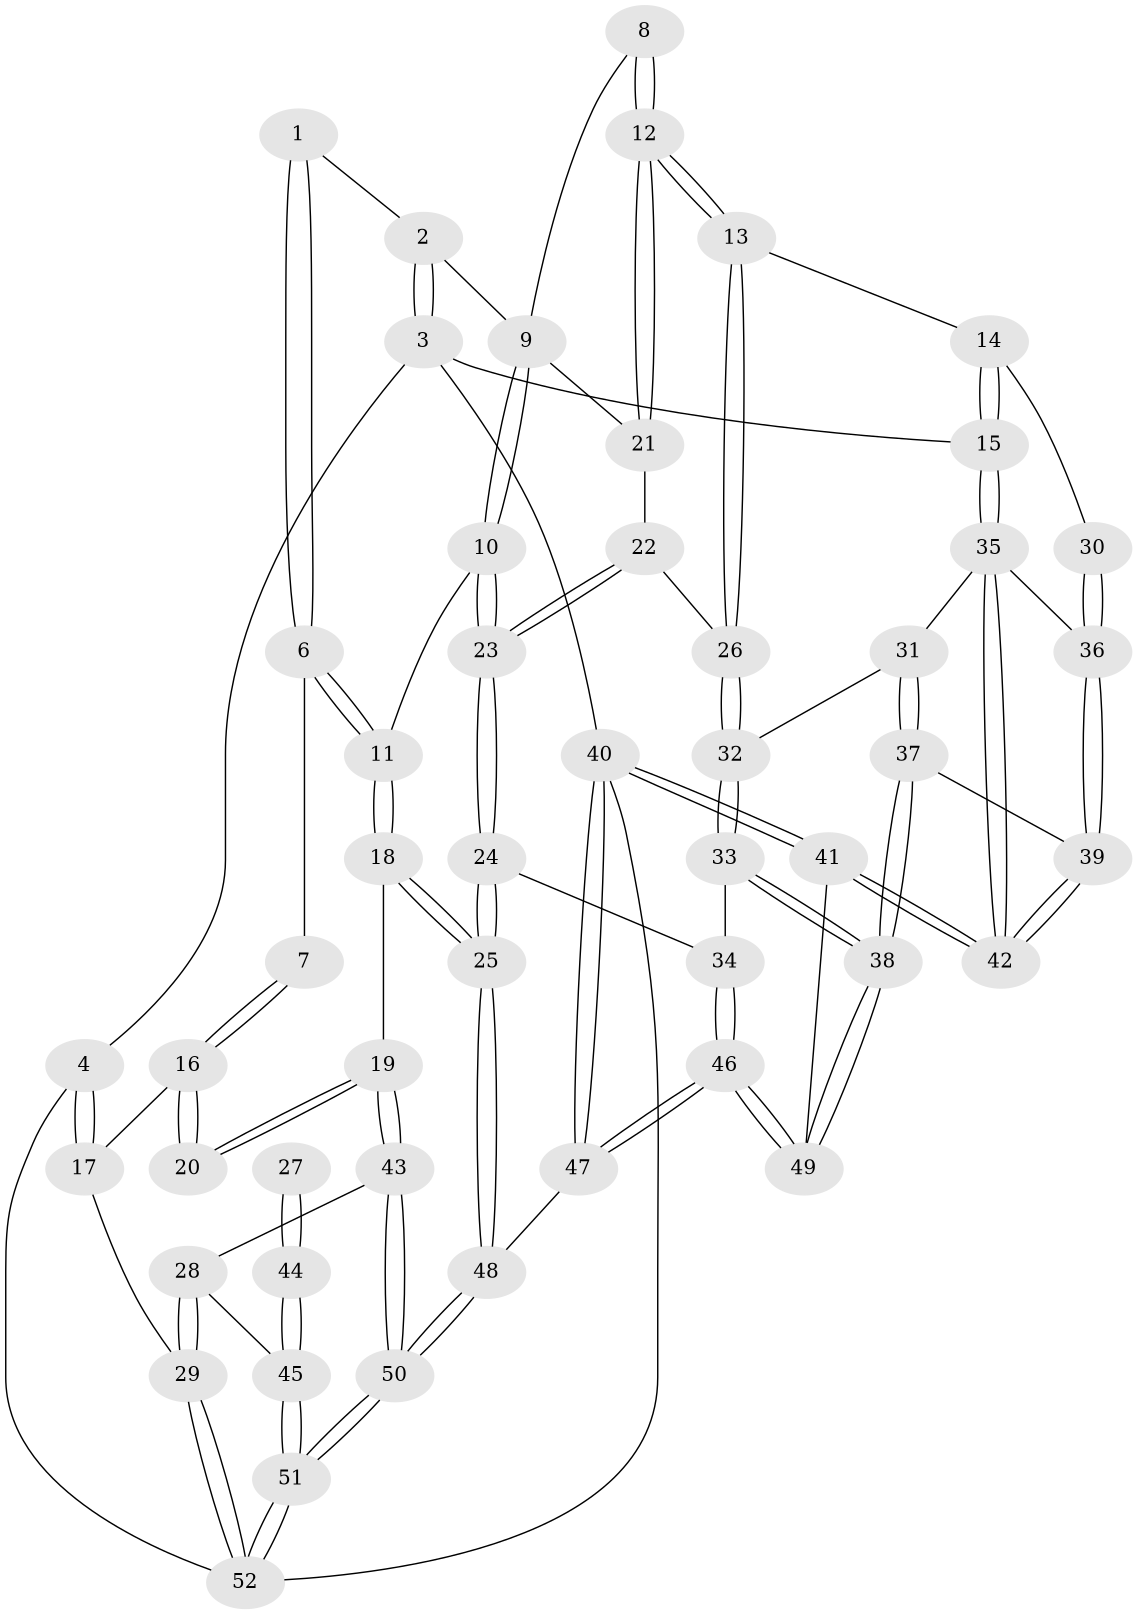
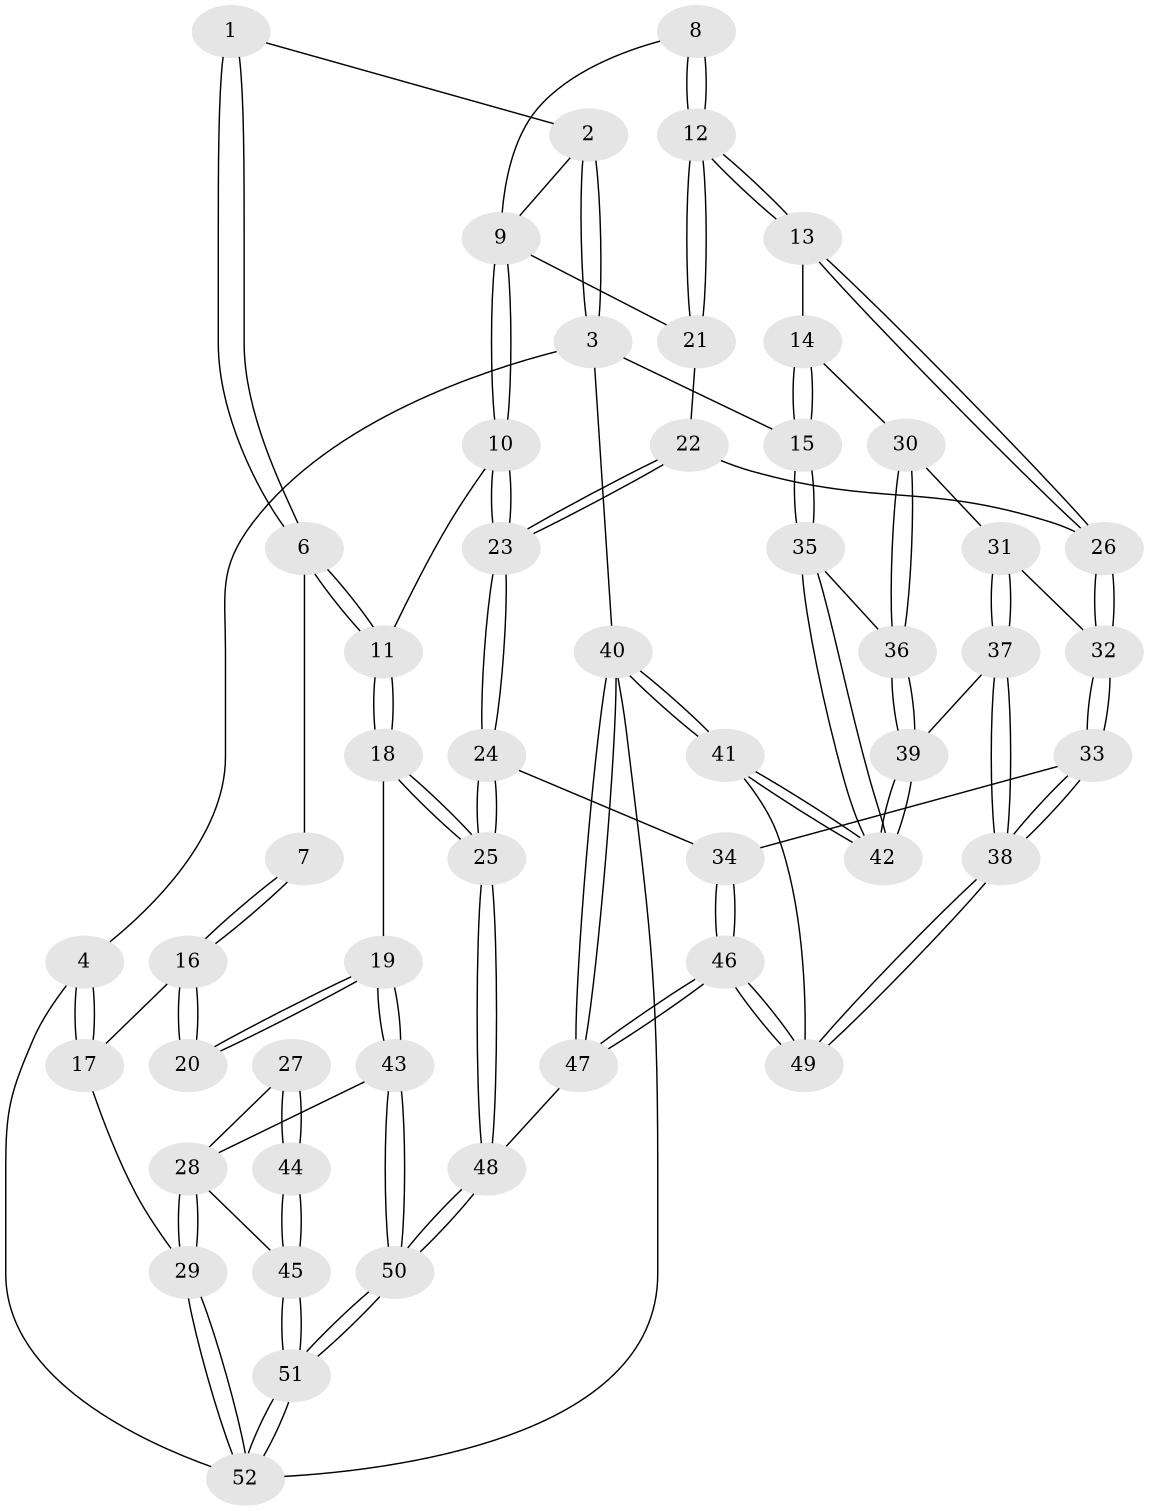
(949, 600) -> (948, 491)
none -> (240, 1117)
